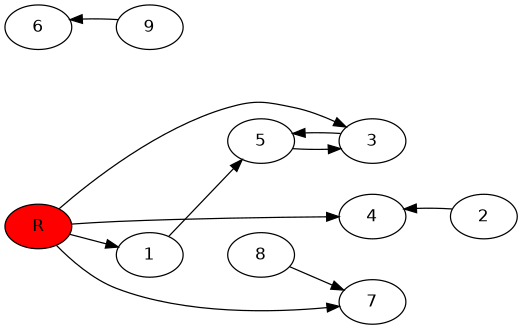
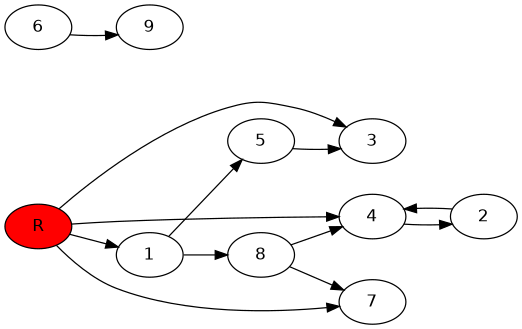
(100, 19) -> (88, 36)
(323, 133) -> none
none -> (422, 225)
none -> (311, 238)
none -> (199, 255)
